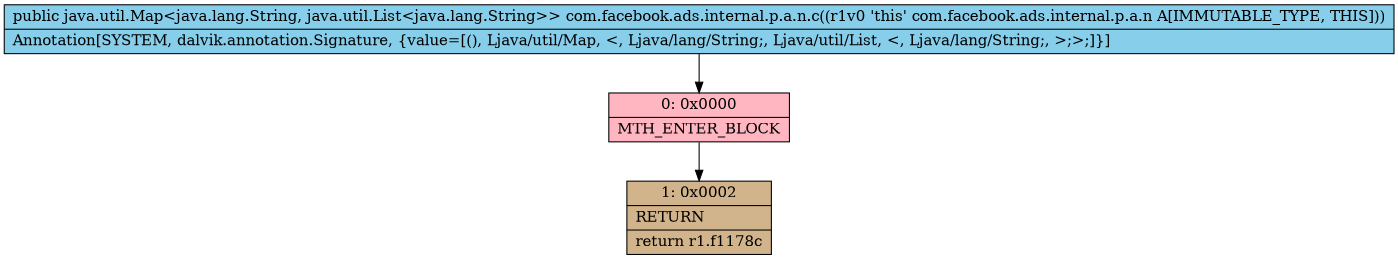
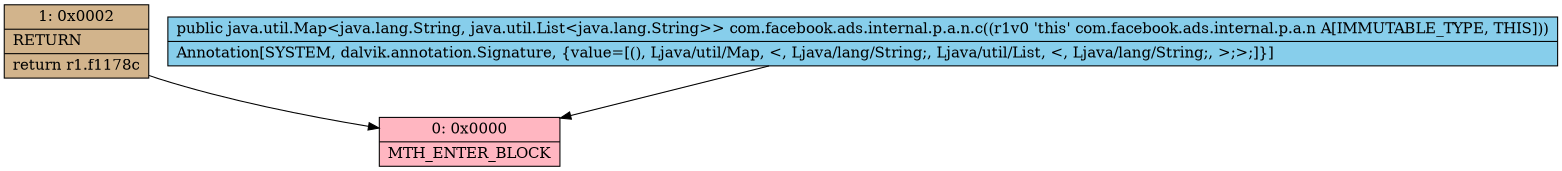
(699, 156) -> (258, 105)
